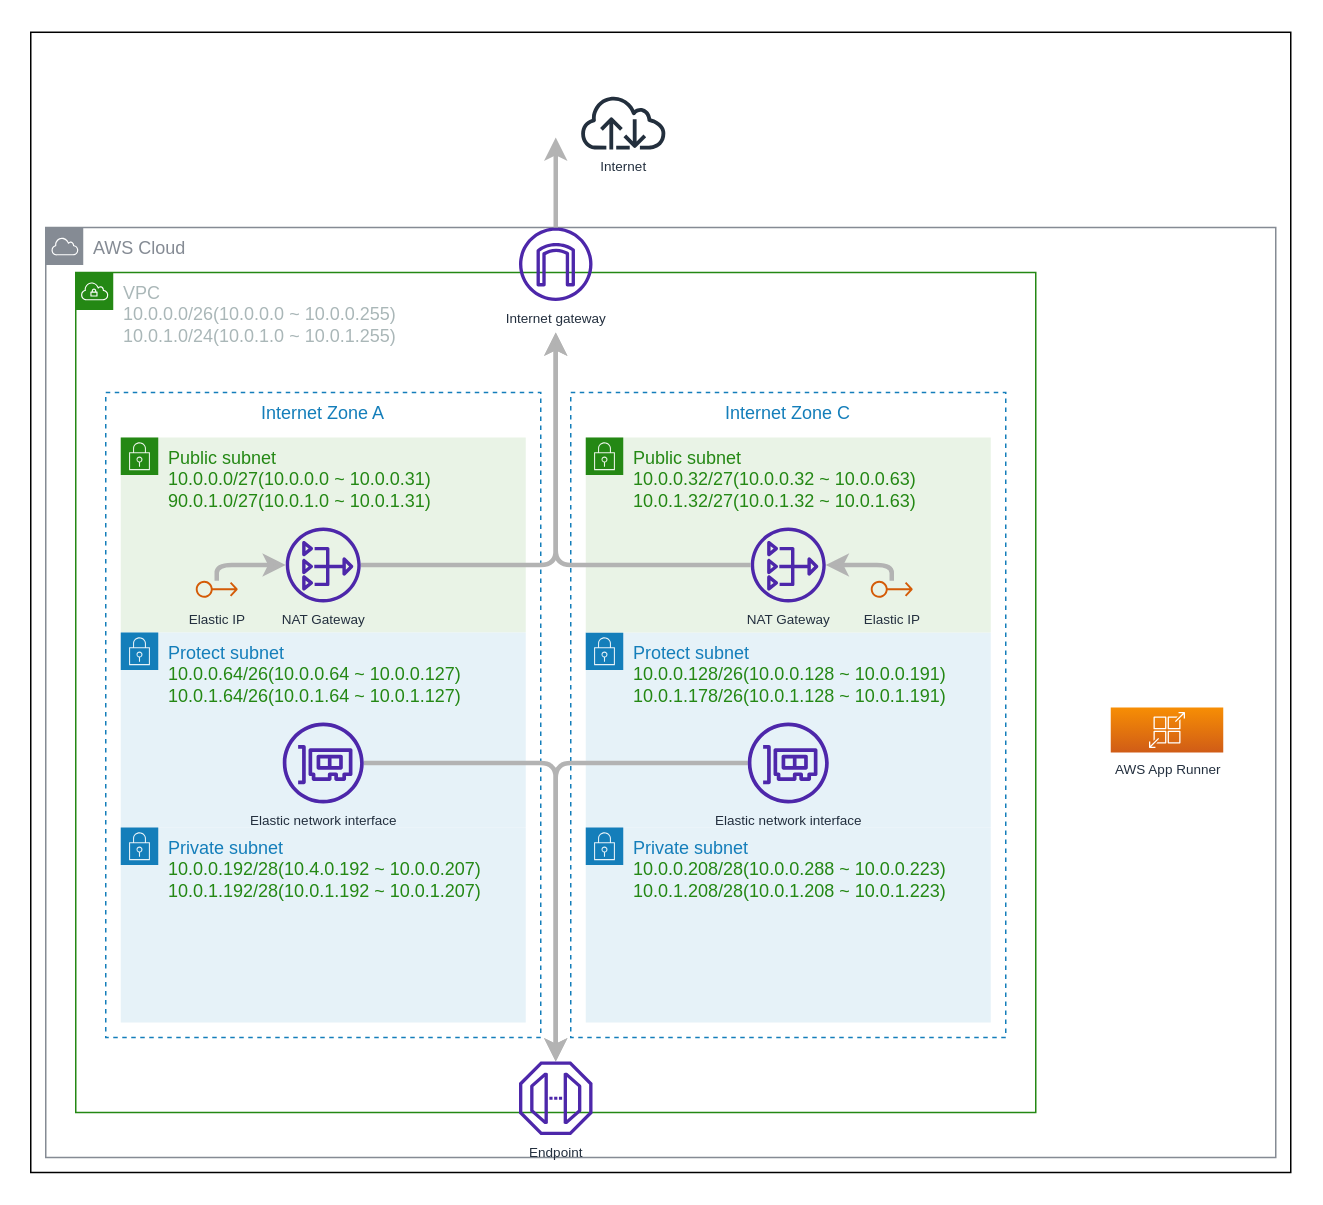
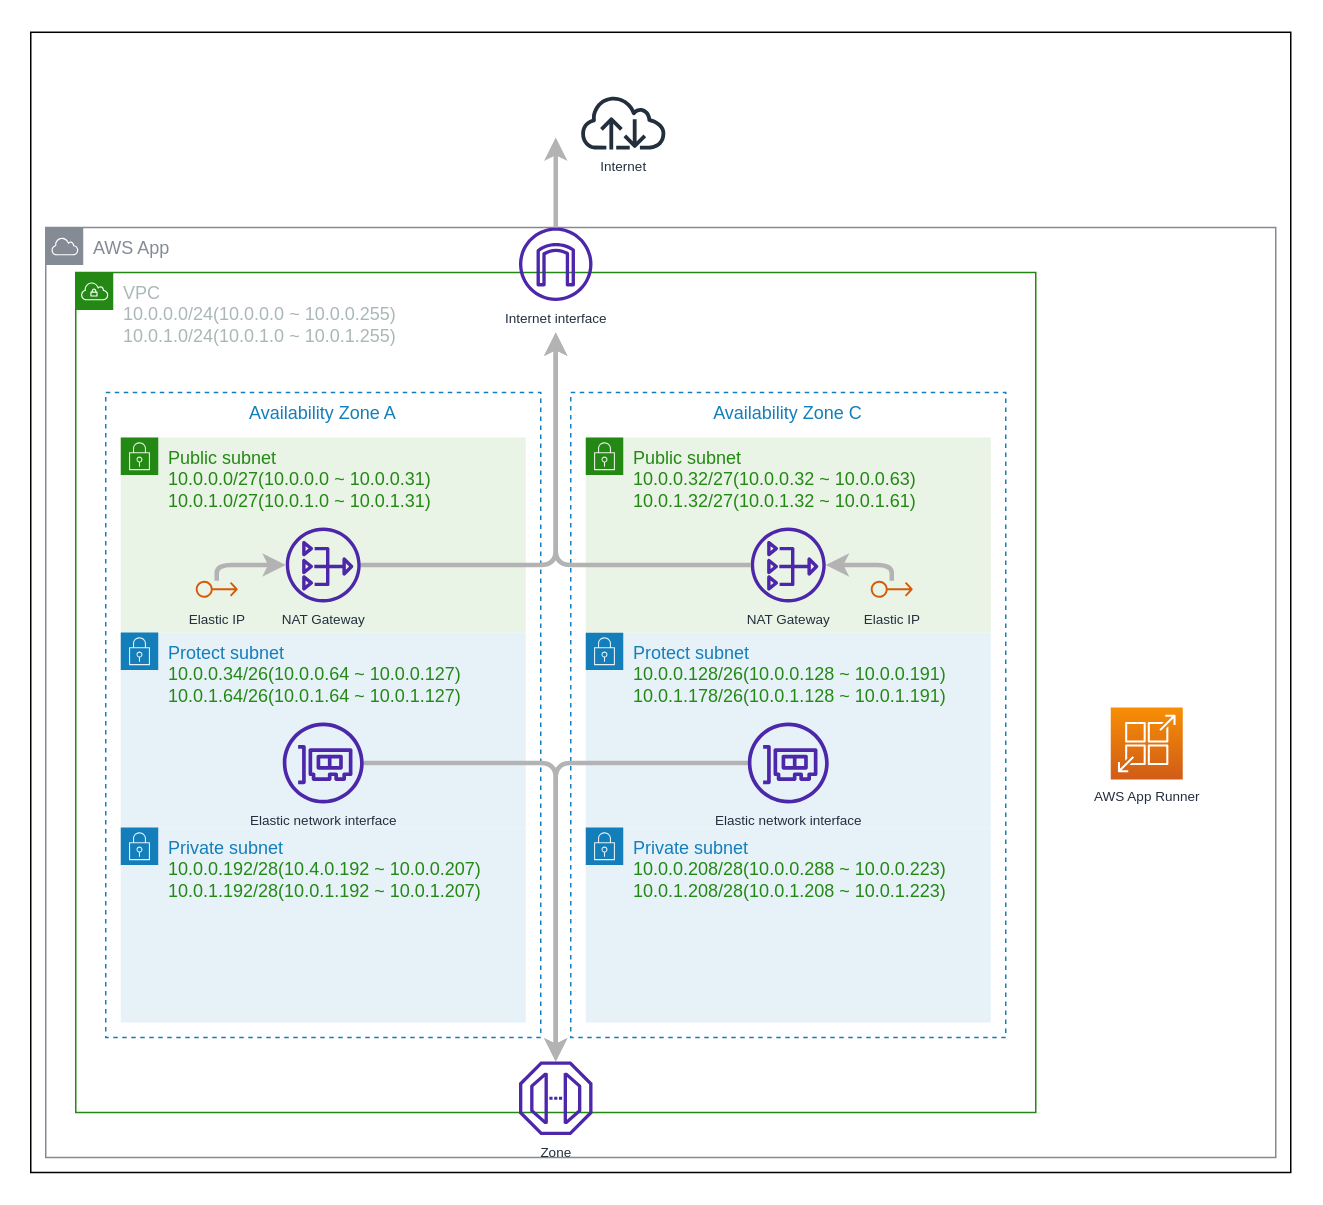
(134, 249) -> (127, 249)
(269, 315) -> (269, 315)
(557, 319) -> (557, 319)
(323, 413) -> (323, 413)
(788, 413) -> (788, 413)
(309, 480) -> (309, 480)
(784, 480) -> (784, 480)
(324, 675) -> (324, 675)
(1167, 730) -> (1147, 743)
(557, 1153) -> (557, 1153)
